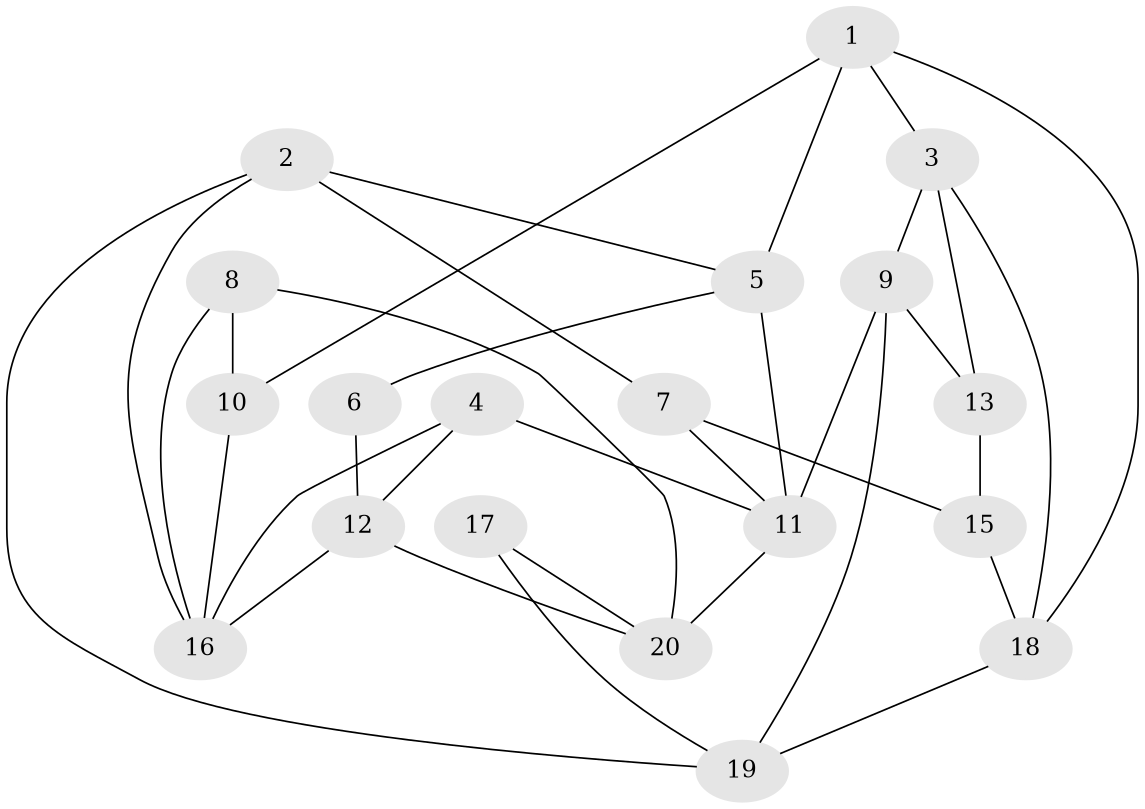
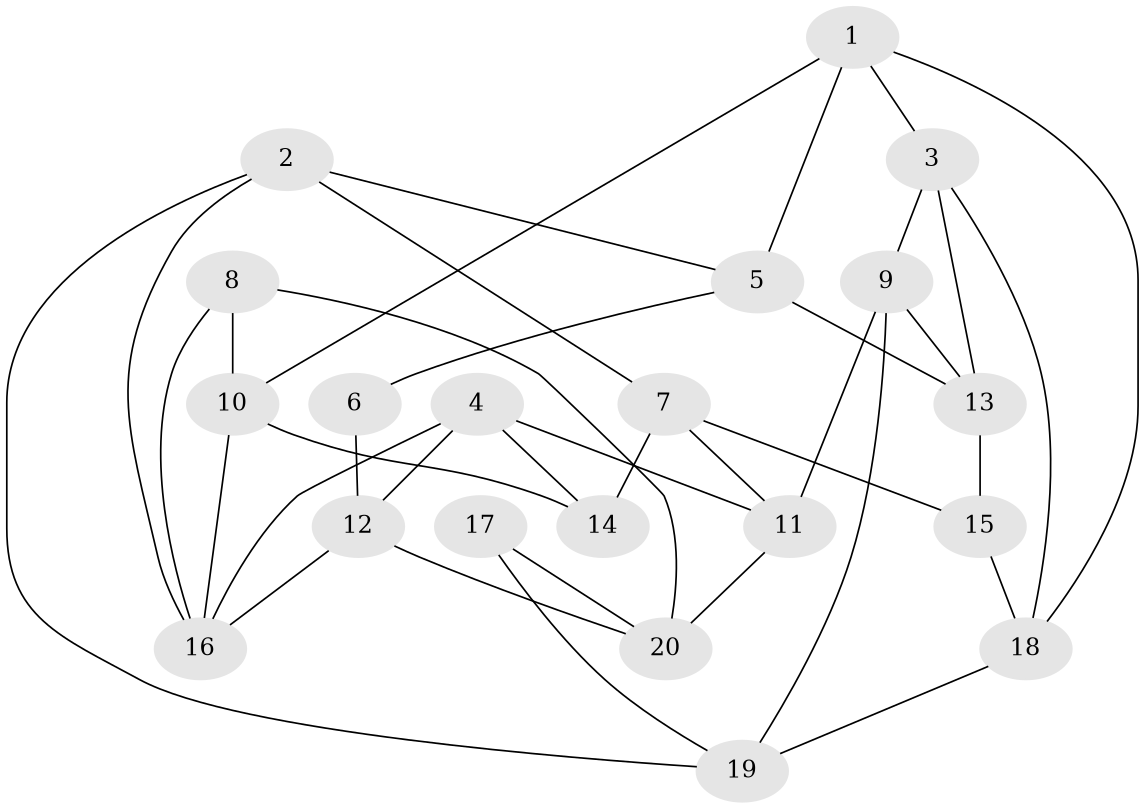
(774, 404) -> (854, 335)
none -> (603, 527)
